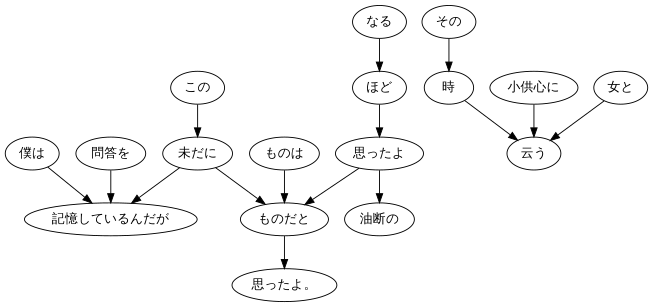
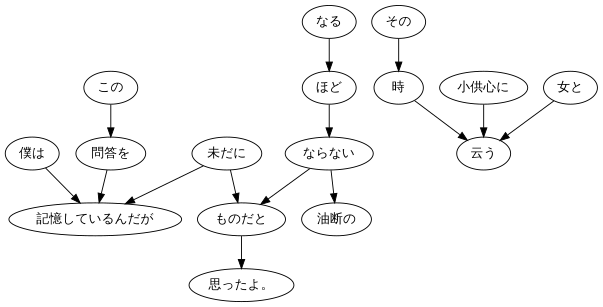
(198, 116) -> (111, 116)
(284, 154) -> none
(379, 154) -> (329, 154)
